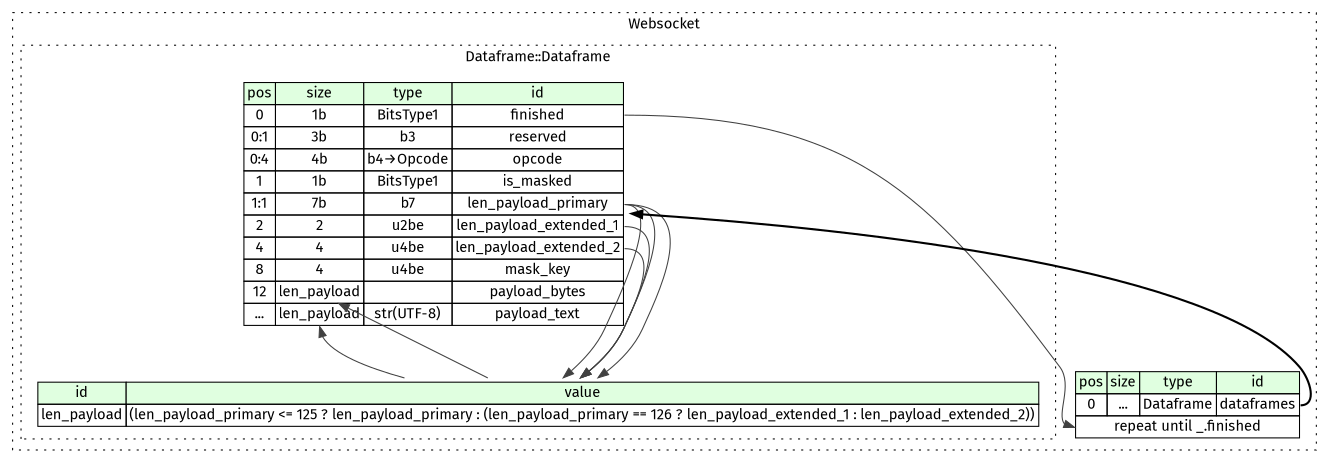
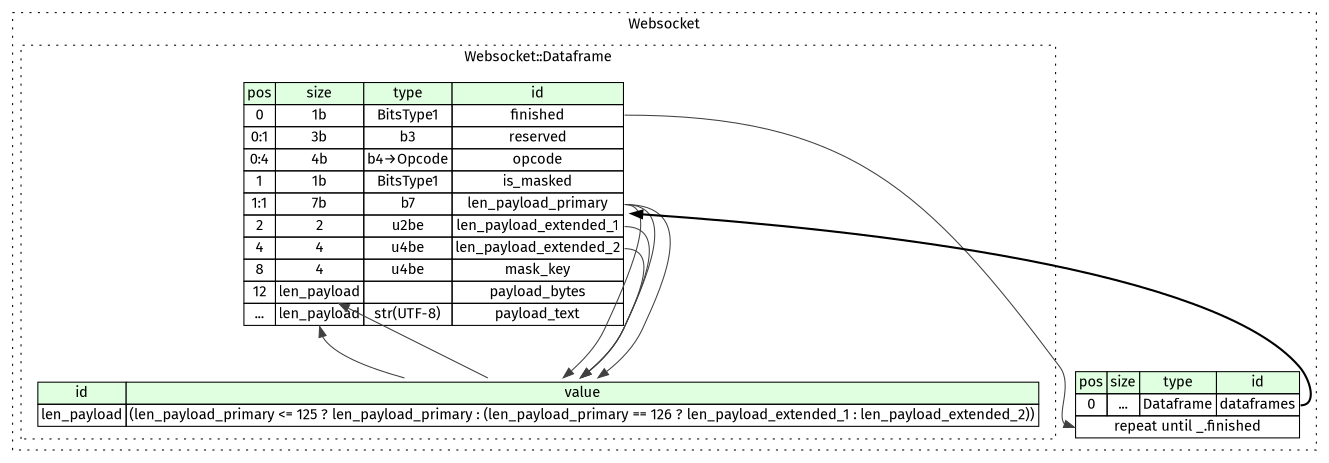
(538, 57) -> (538, 57)
